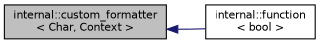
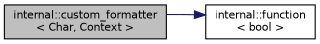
(192, 29) -> (181, 15)
